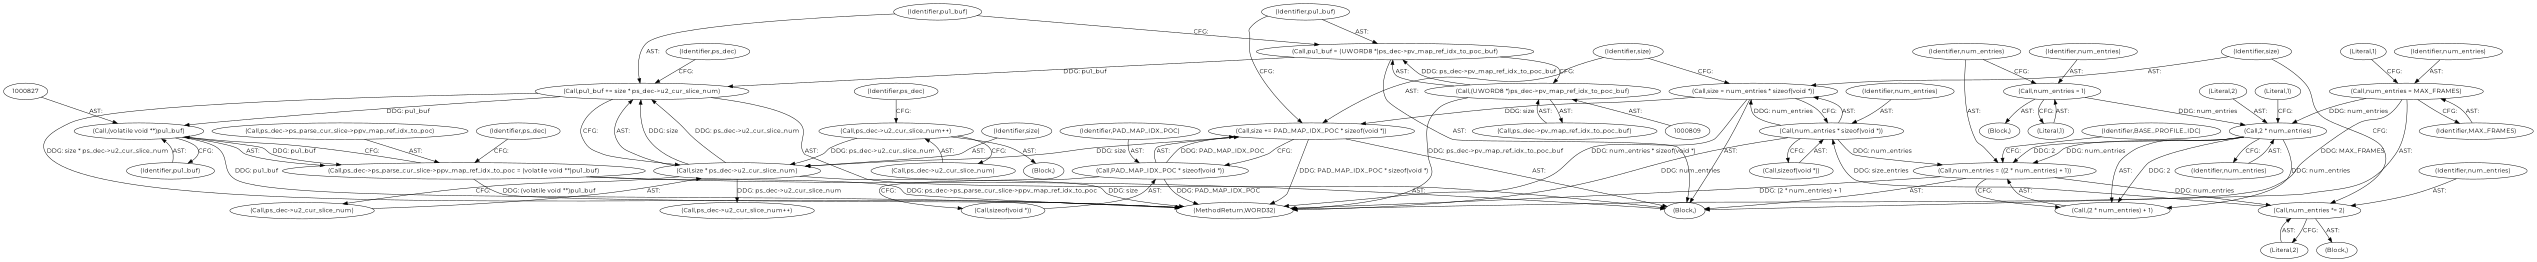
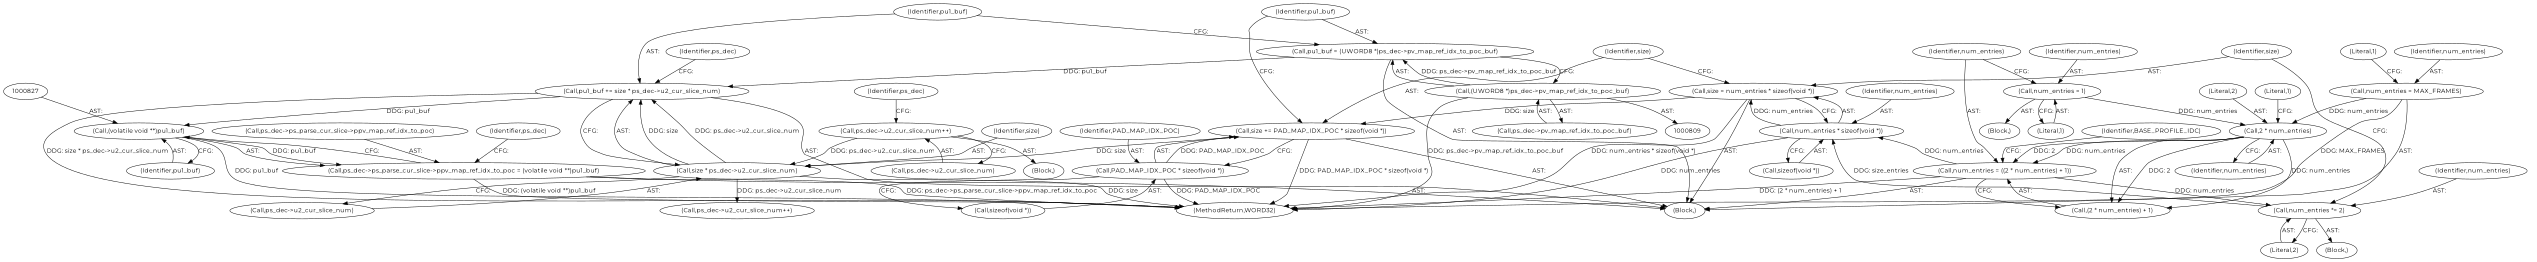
(1624, 113) -> (1641, 106)
(2476, 131) -> none
(1885, 159) -> (1920, 151)
